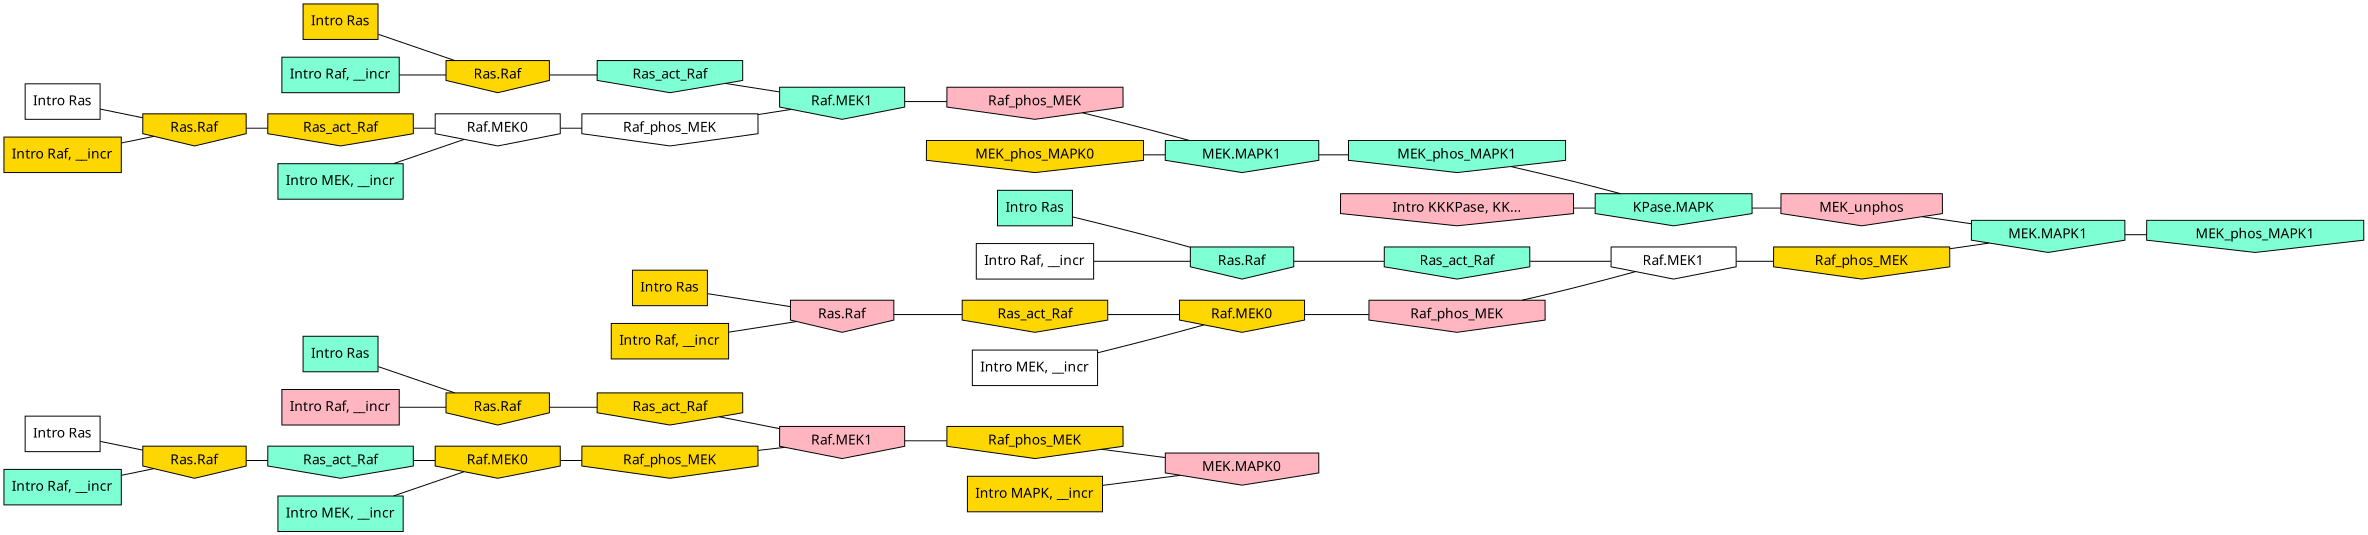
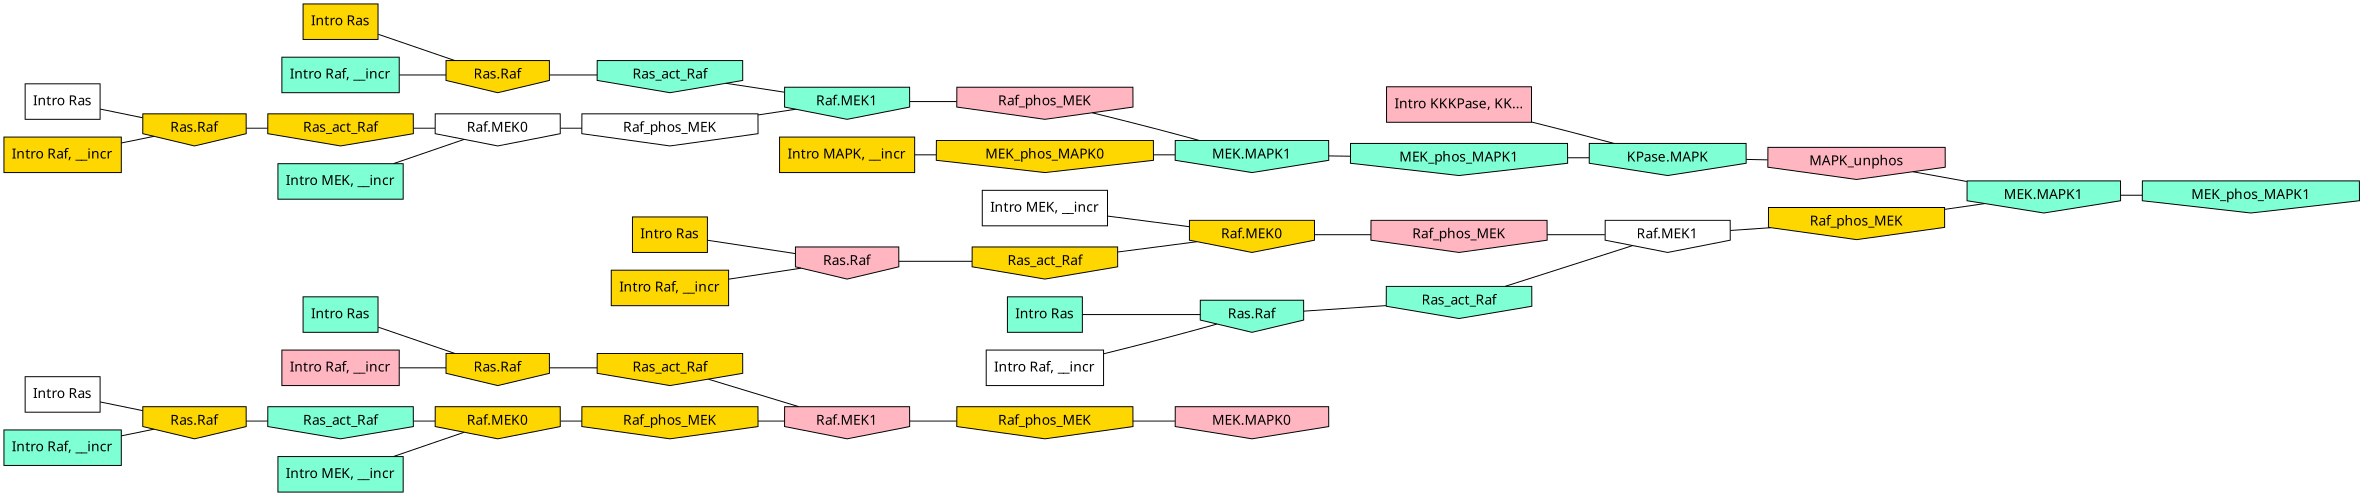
(1457, 208) -> (1459, 105)
(1862, 208) -> (1857, 162)
(1141, 480) -> (925, 155)
